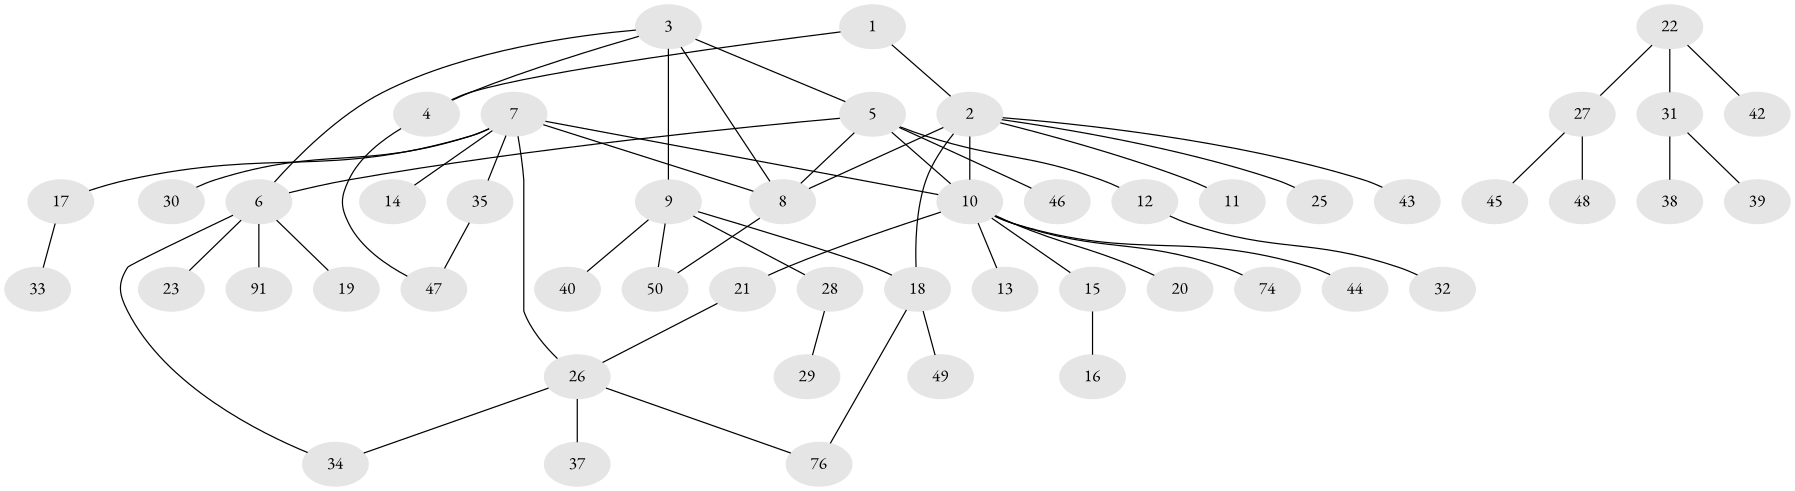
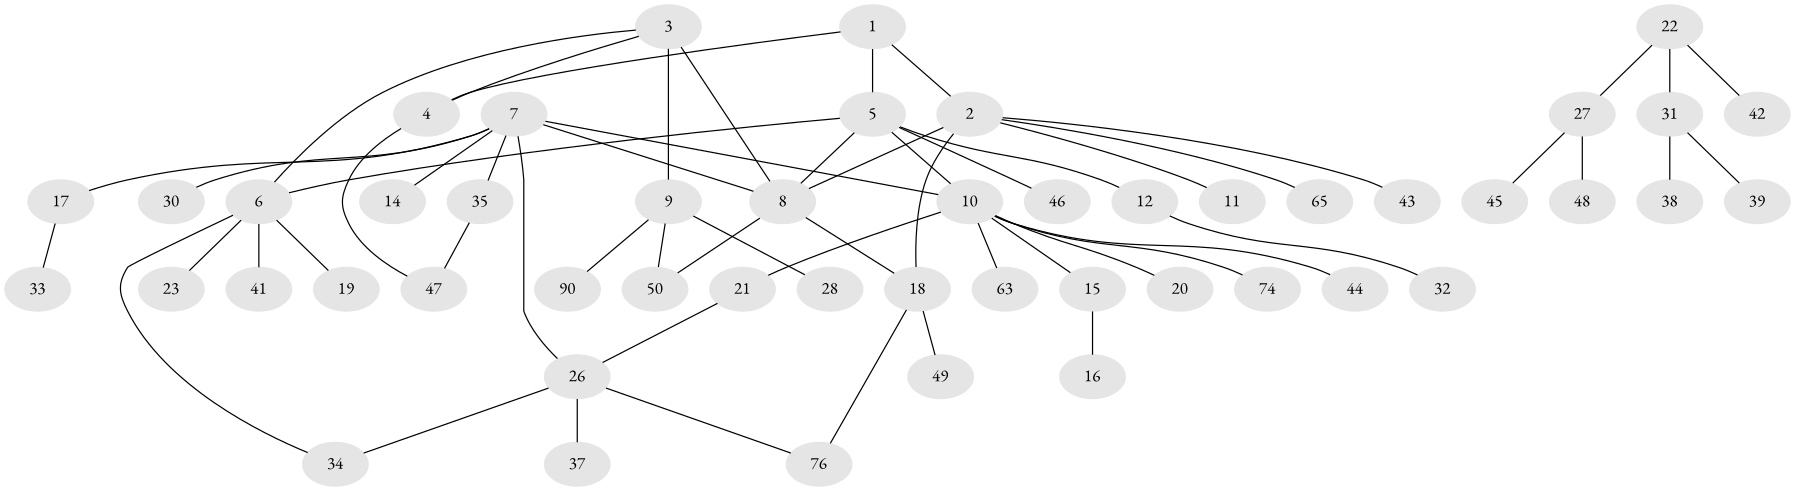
(770, 70) -> (873, 71)
(970, 168) -> none
(1320, 202) -> (1320, 202)
(796, 241) -> (857, 250)
(259, 289) -> (259, 289)
(568, 289) -> (568, 289)
(1005, 289) -> (1005, 289)
(807, 377) -> none
